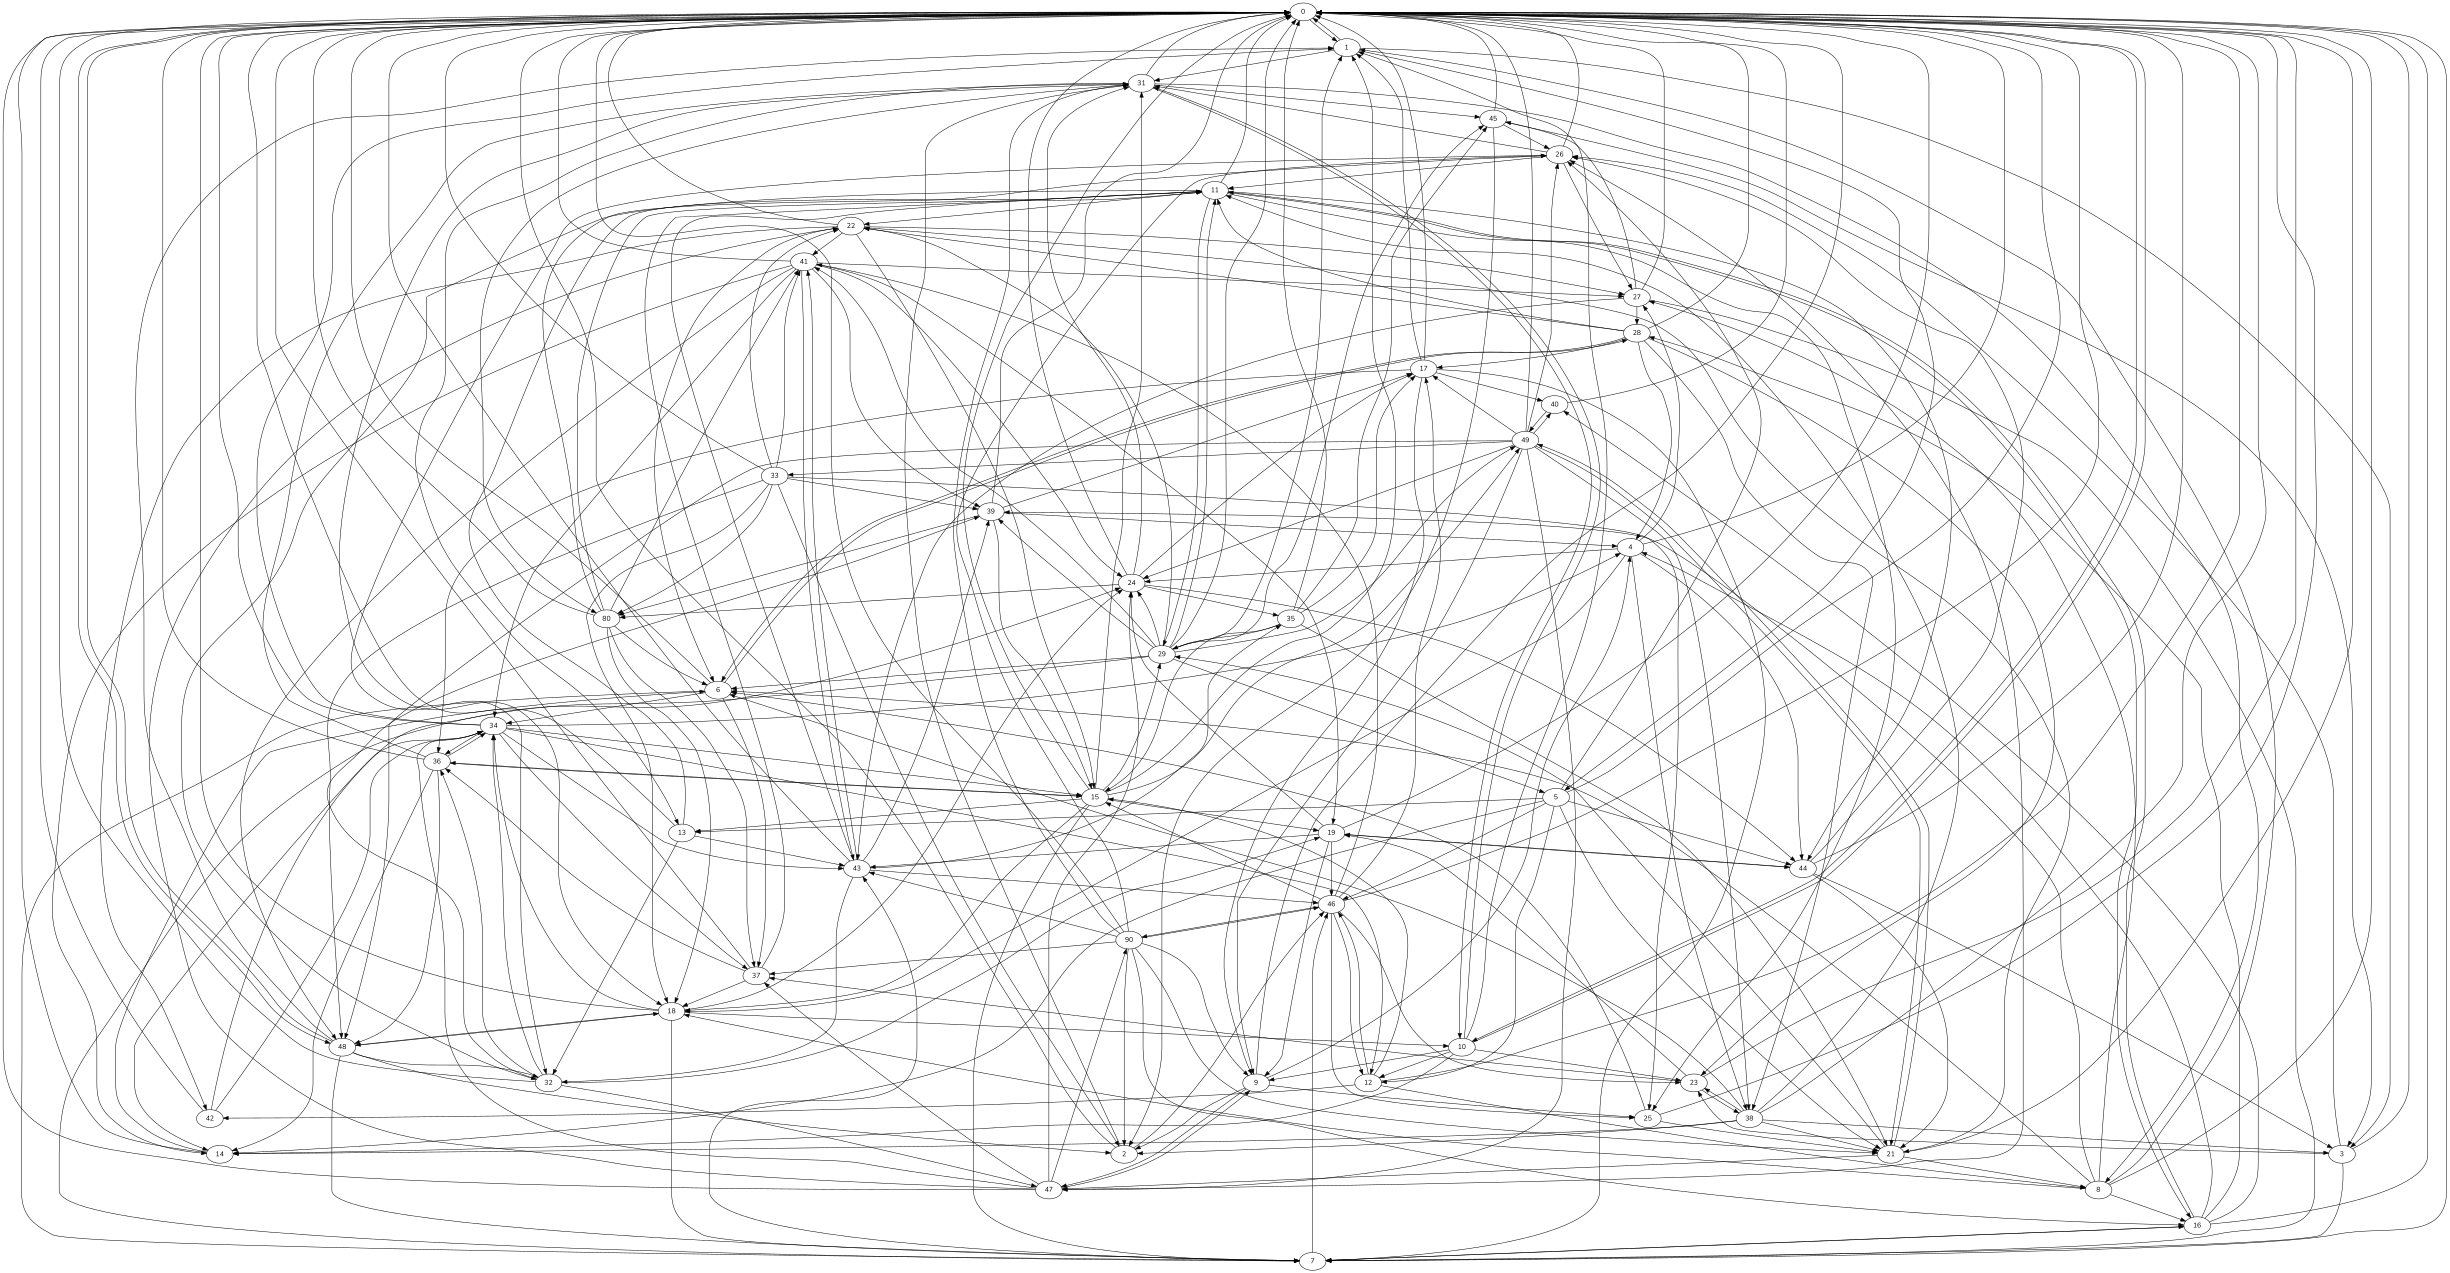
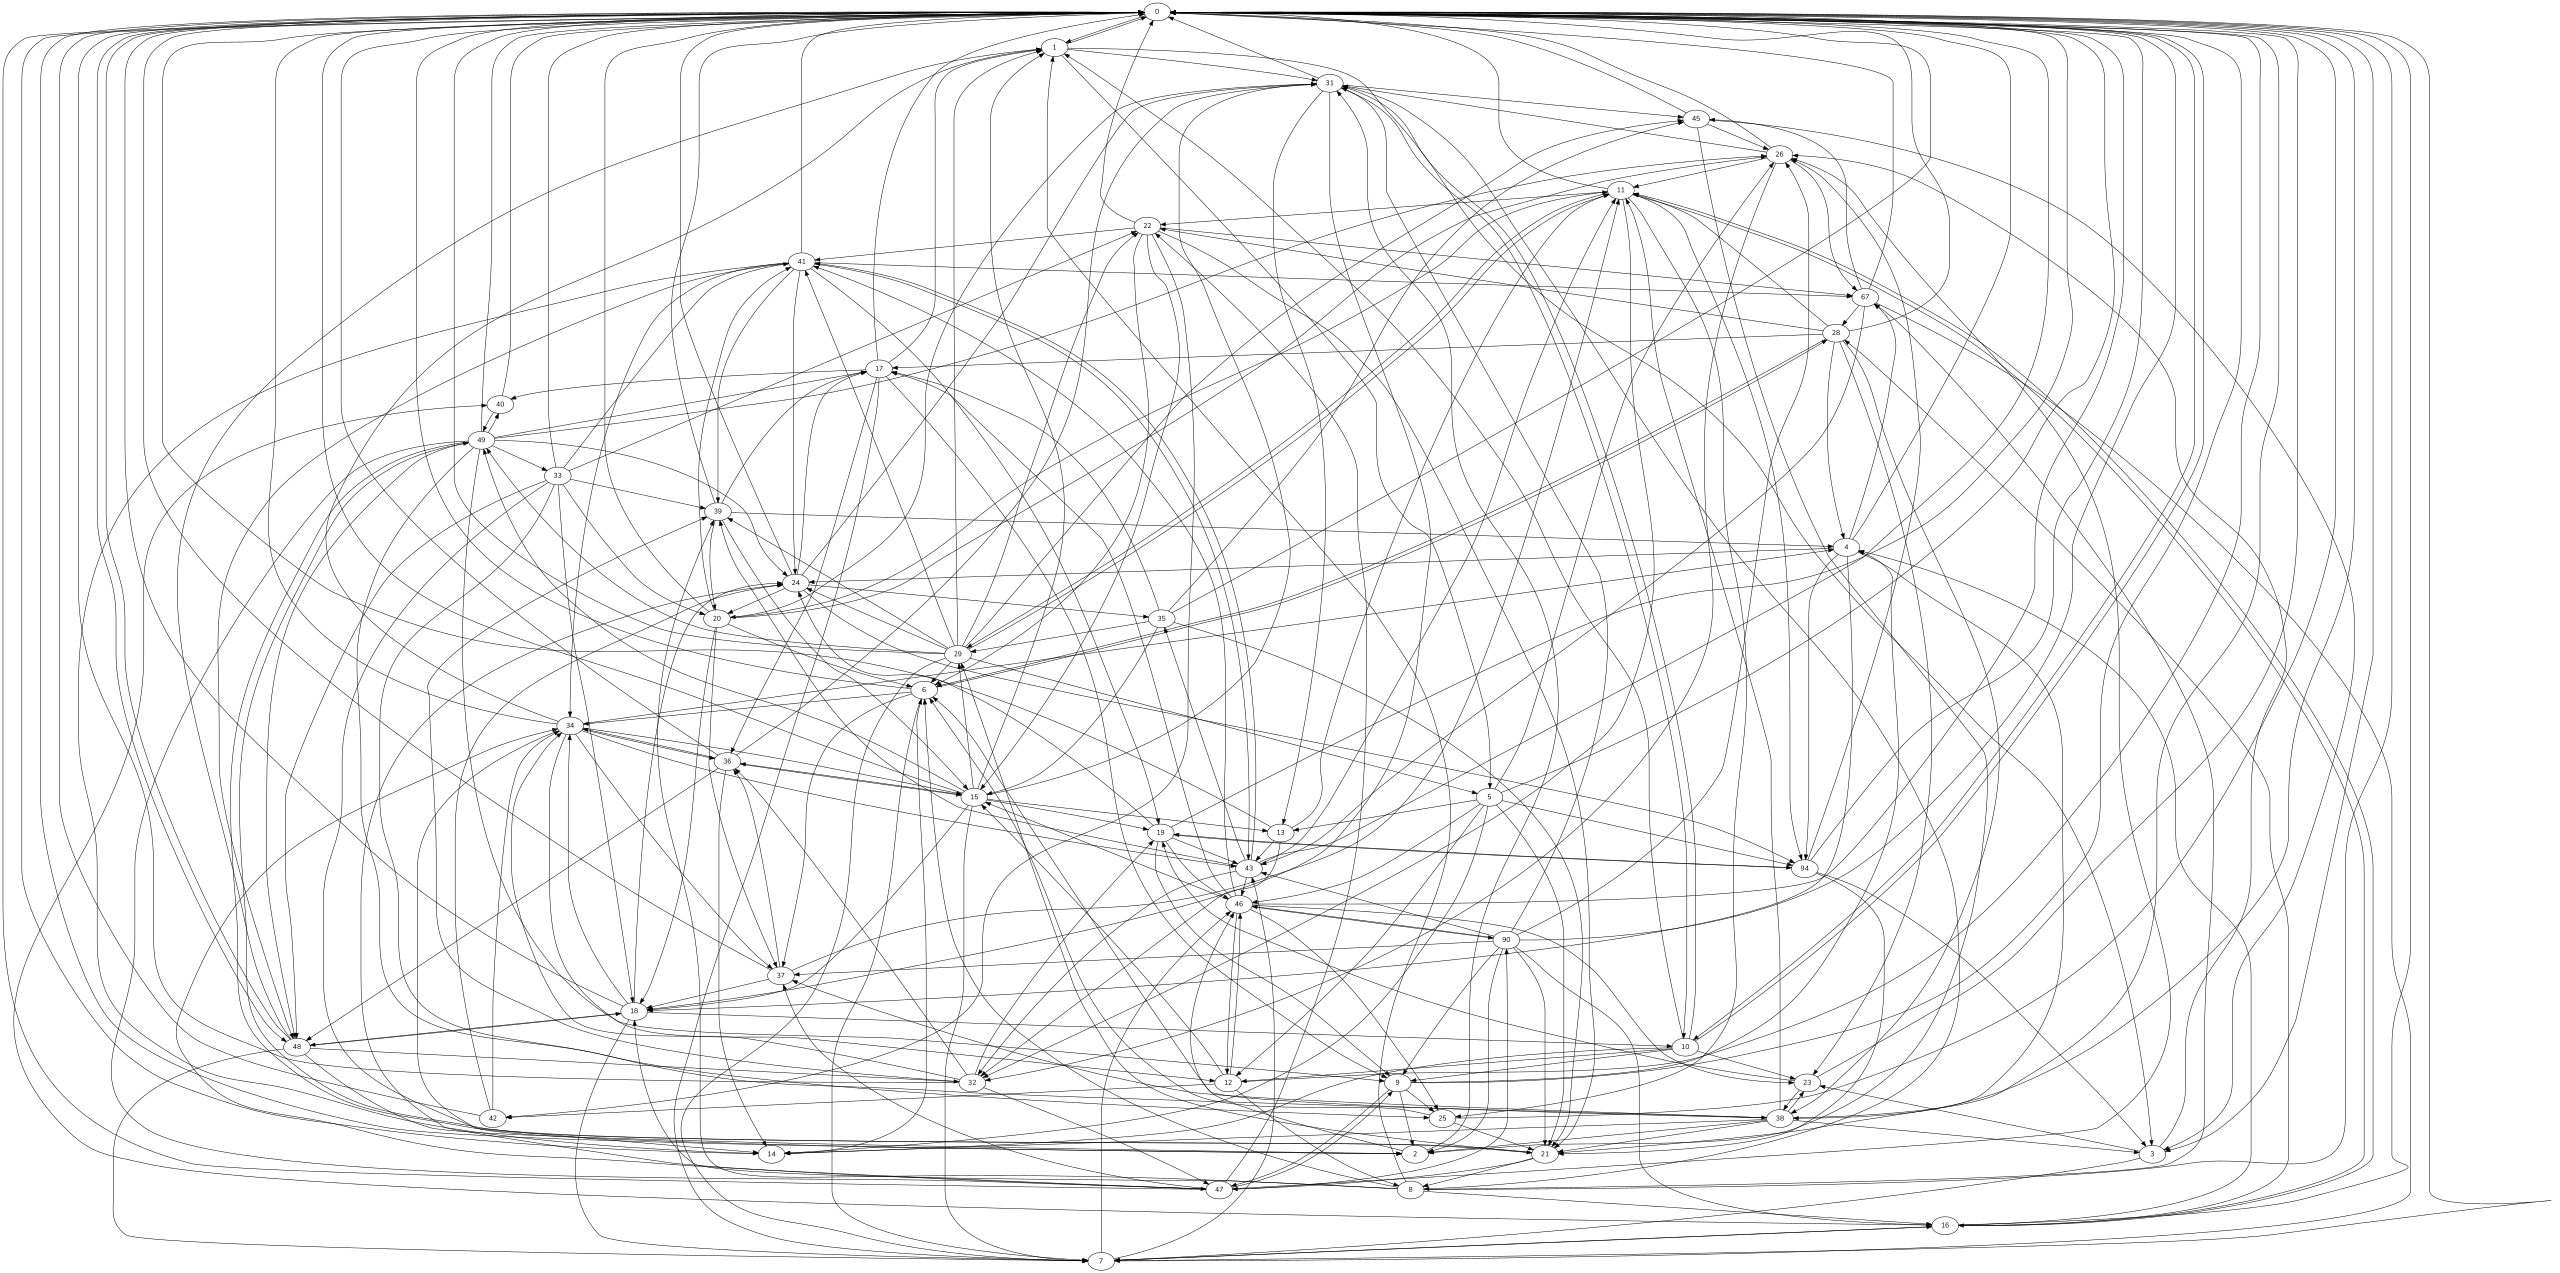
(2408, 71) -> (2350, 45)
(1637, 298) -> (1865, 298)
(607, 619) -> (717, 619)
(1803, 869) -> (1805, 869)
(1204, 1031) -> (1200, 1093)
